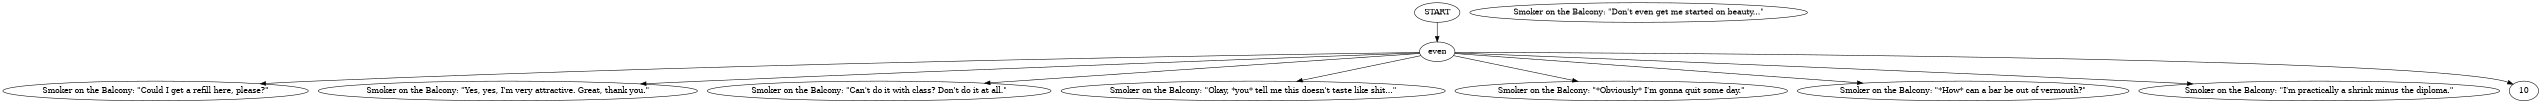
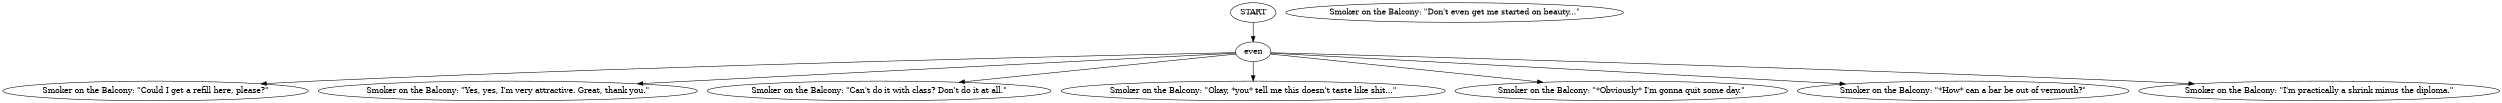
(2524, 91) -> none
